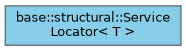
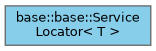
(93, 26) -> (78, 26)
